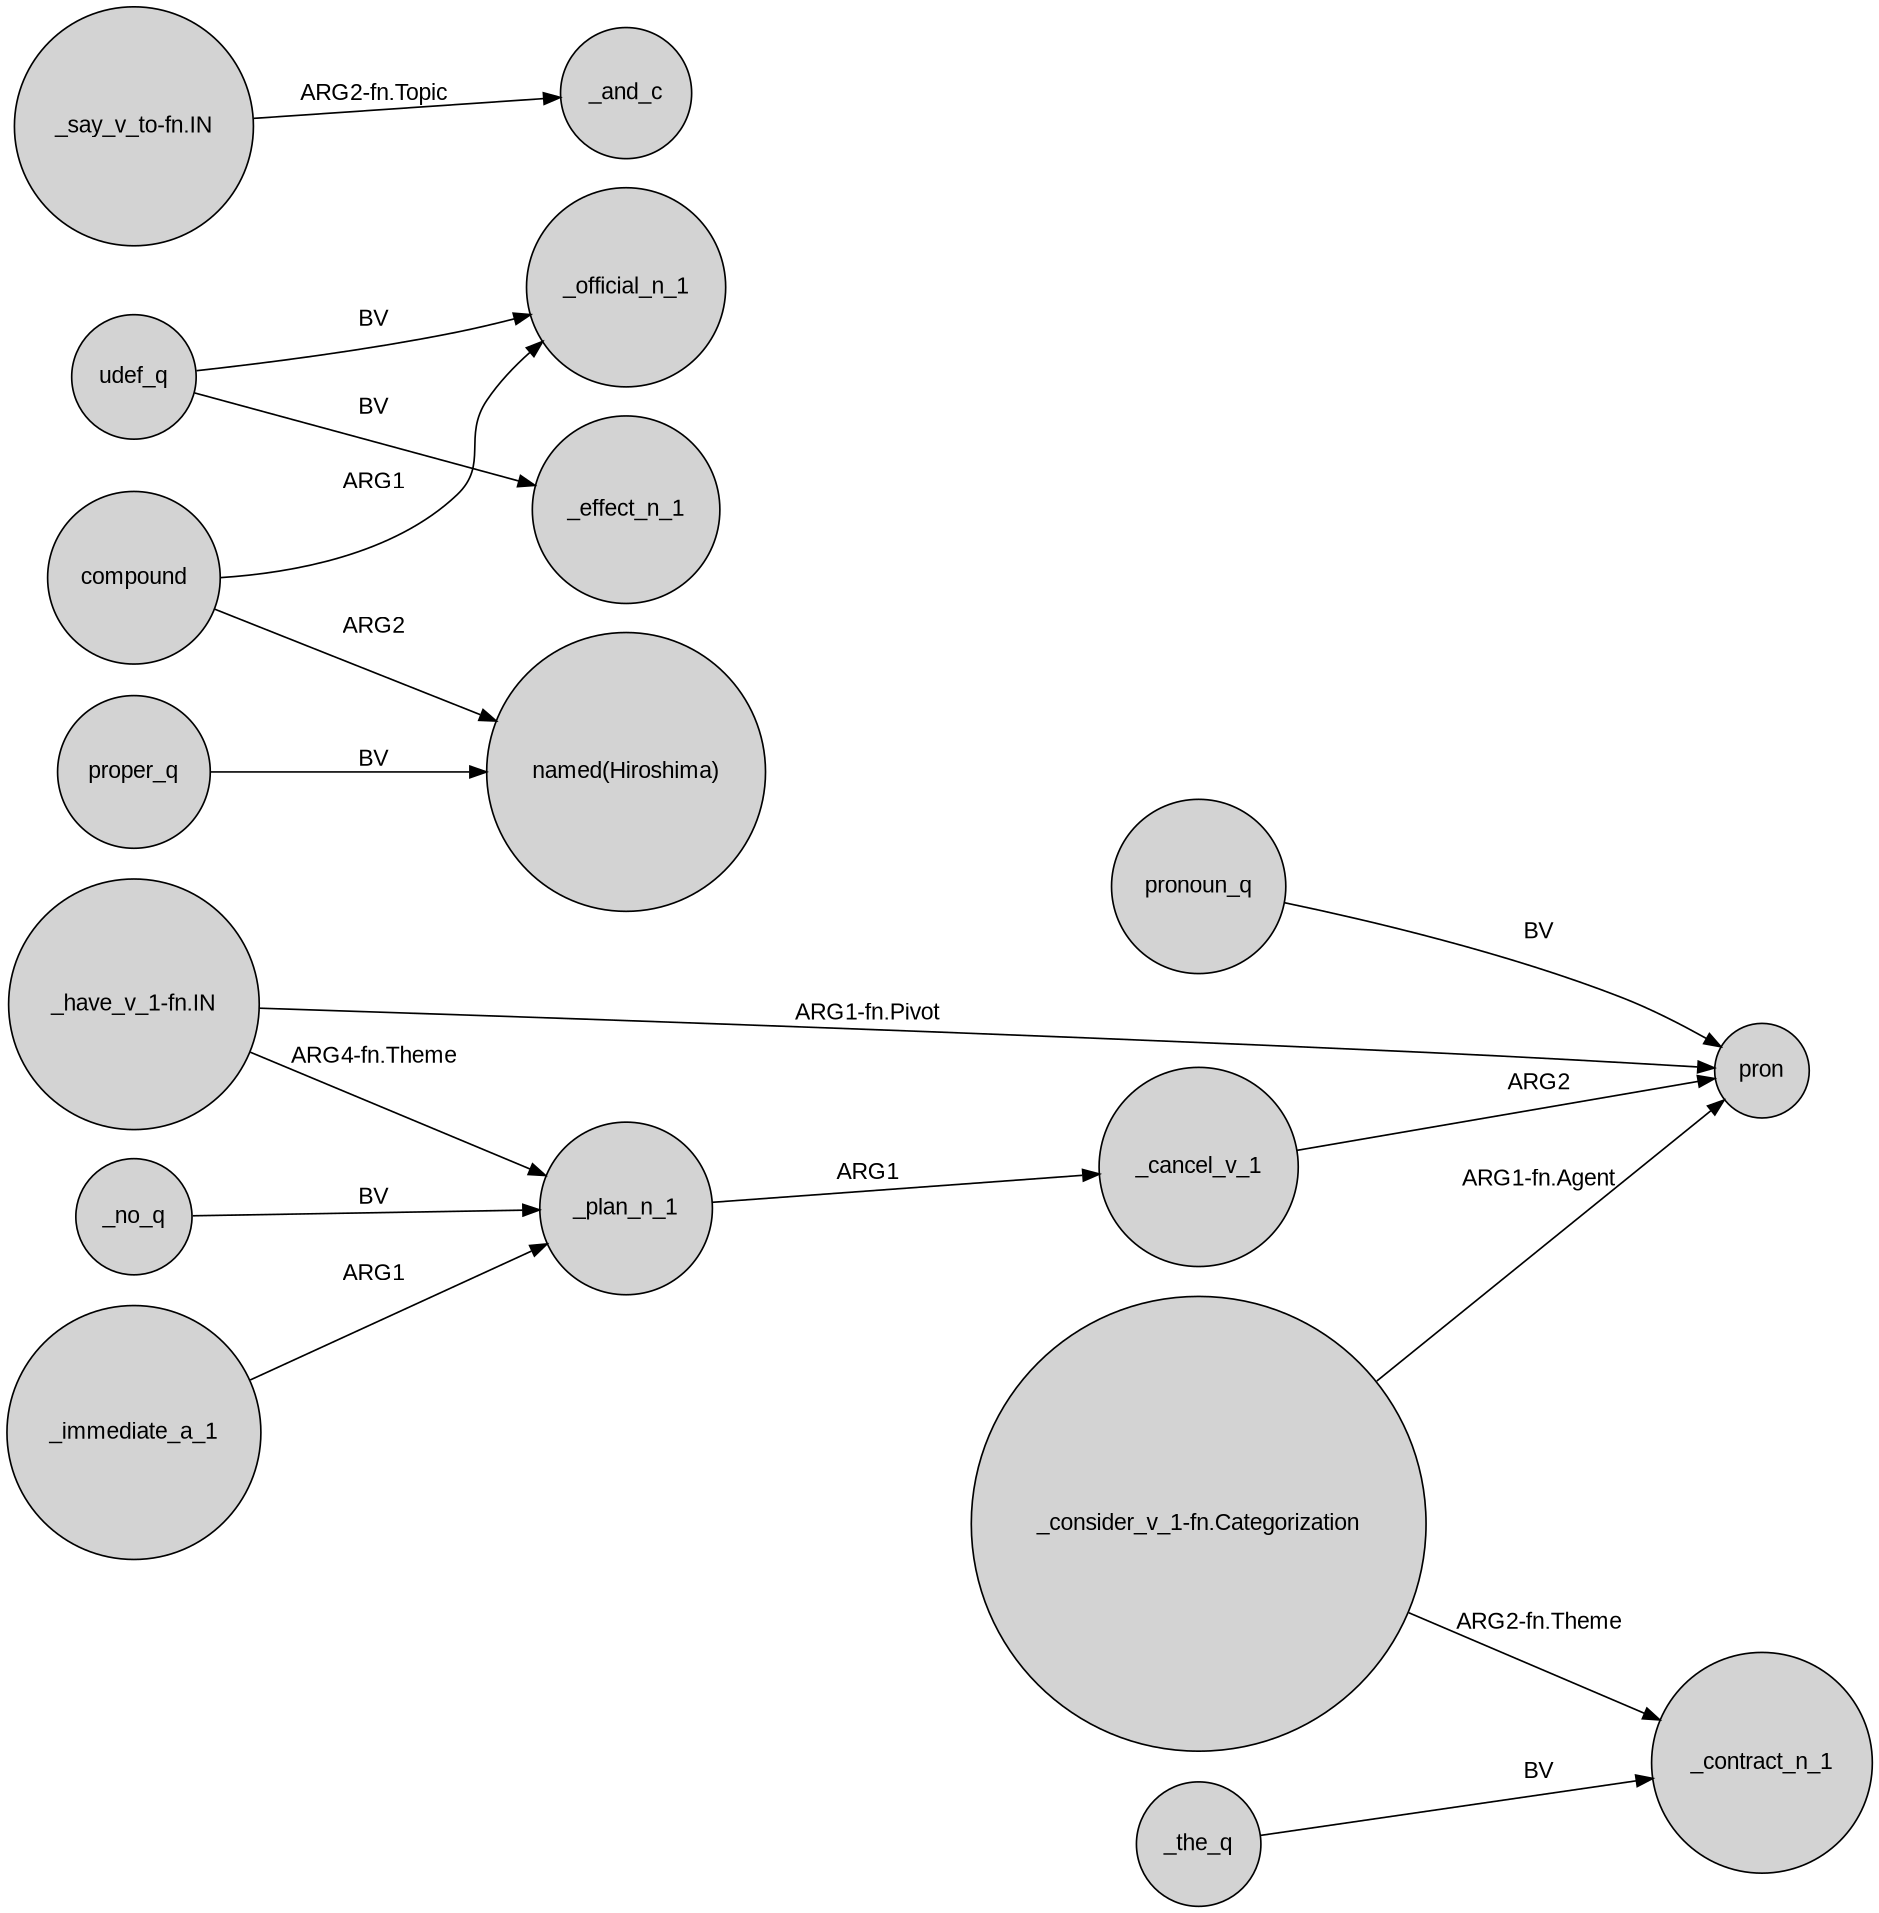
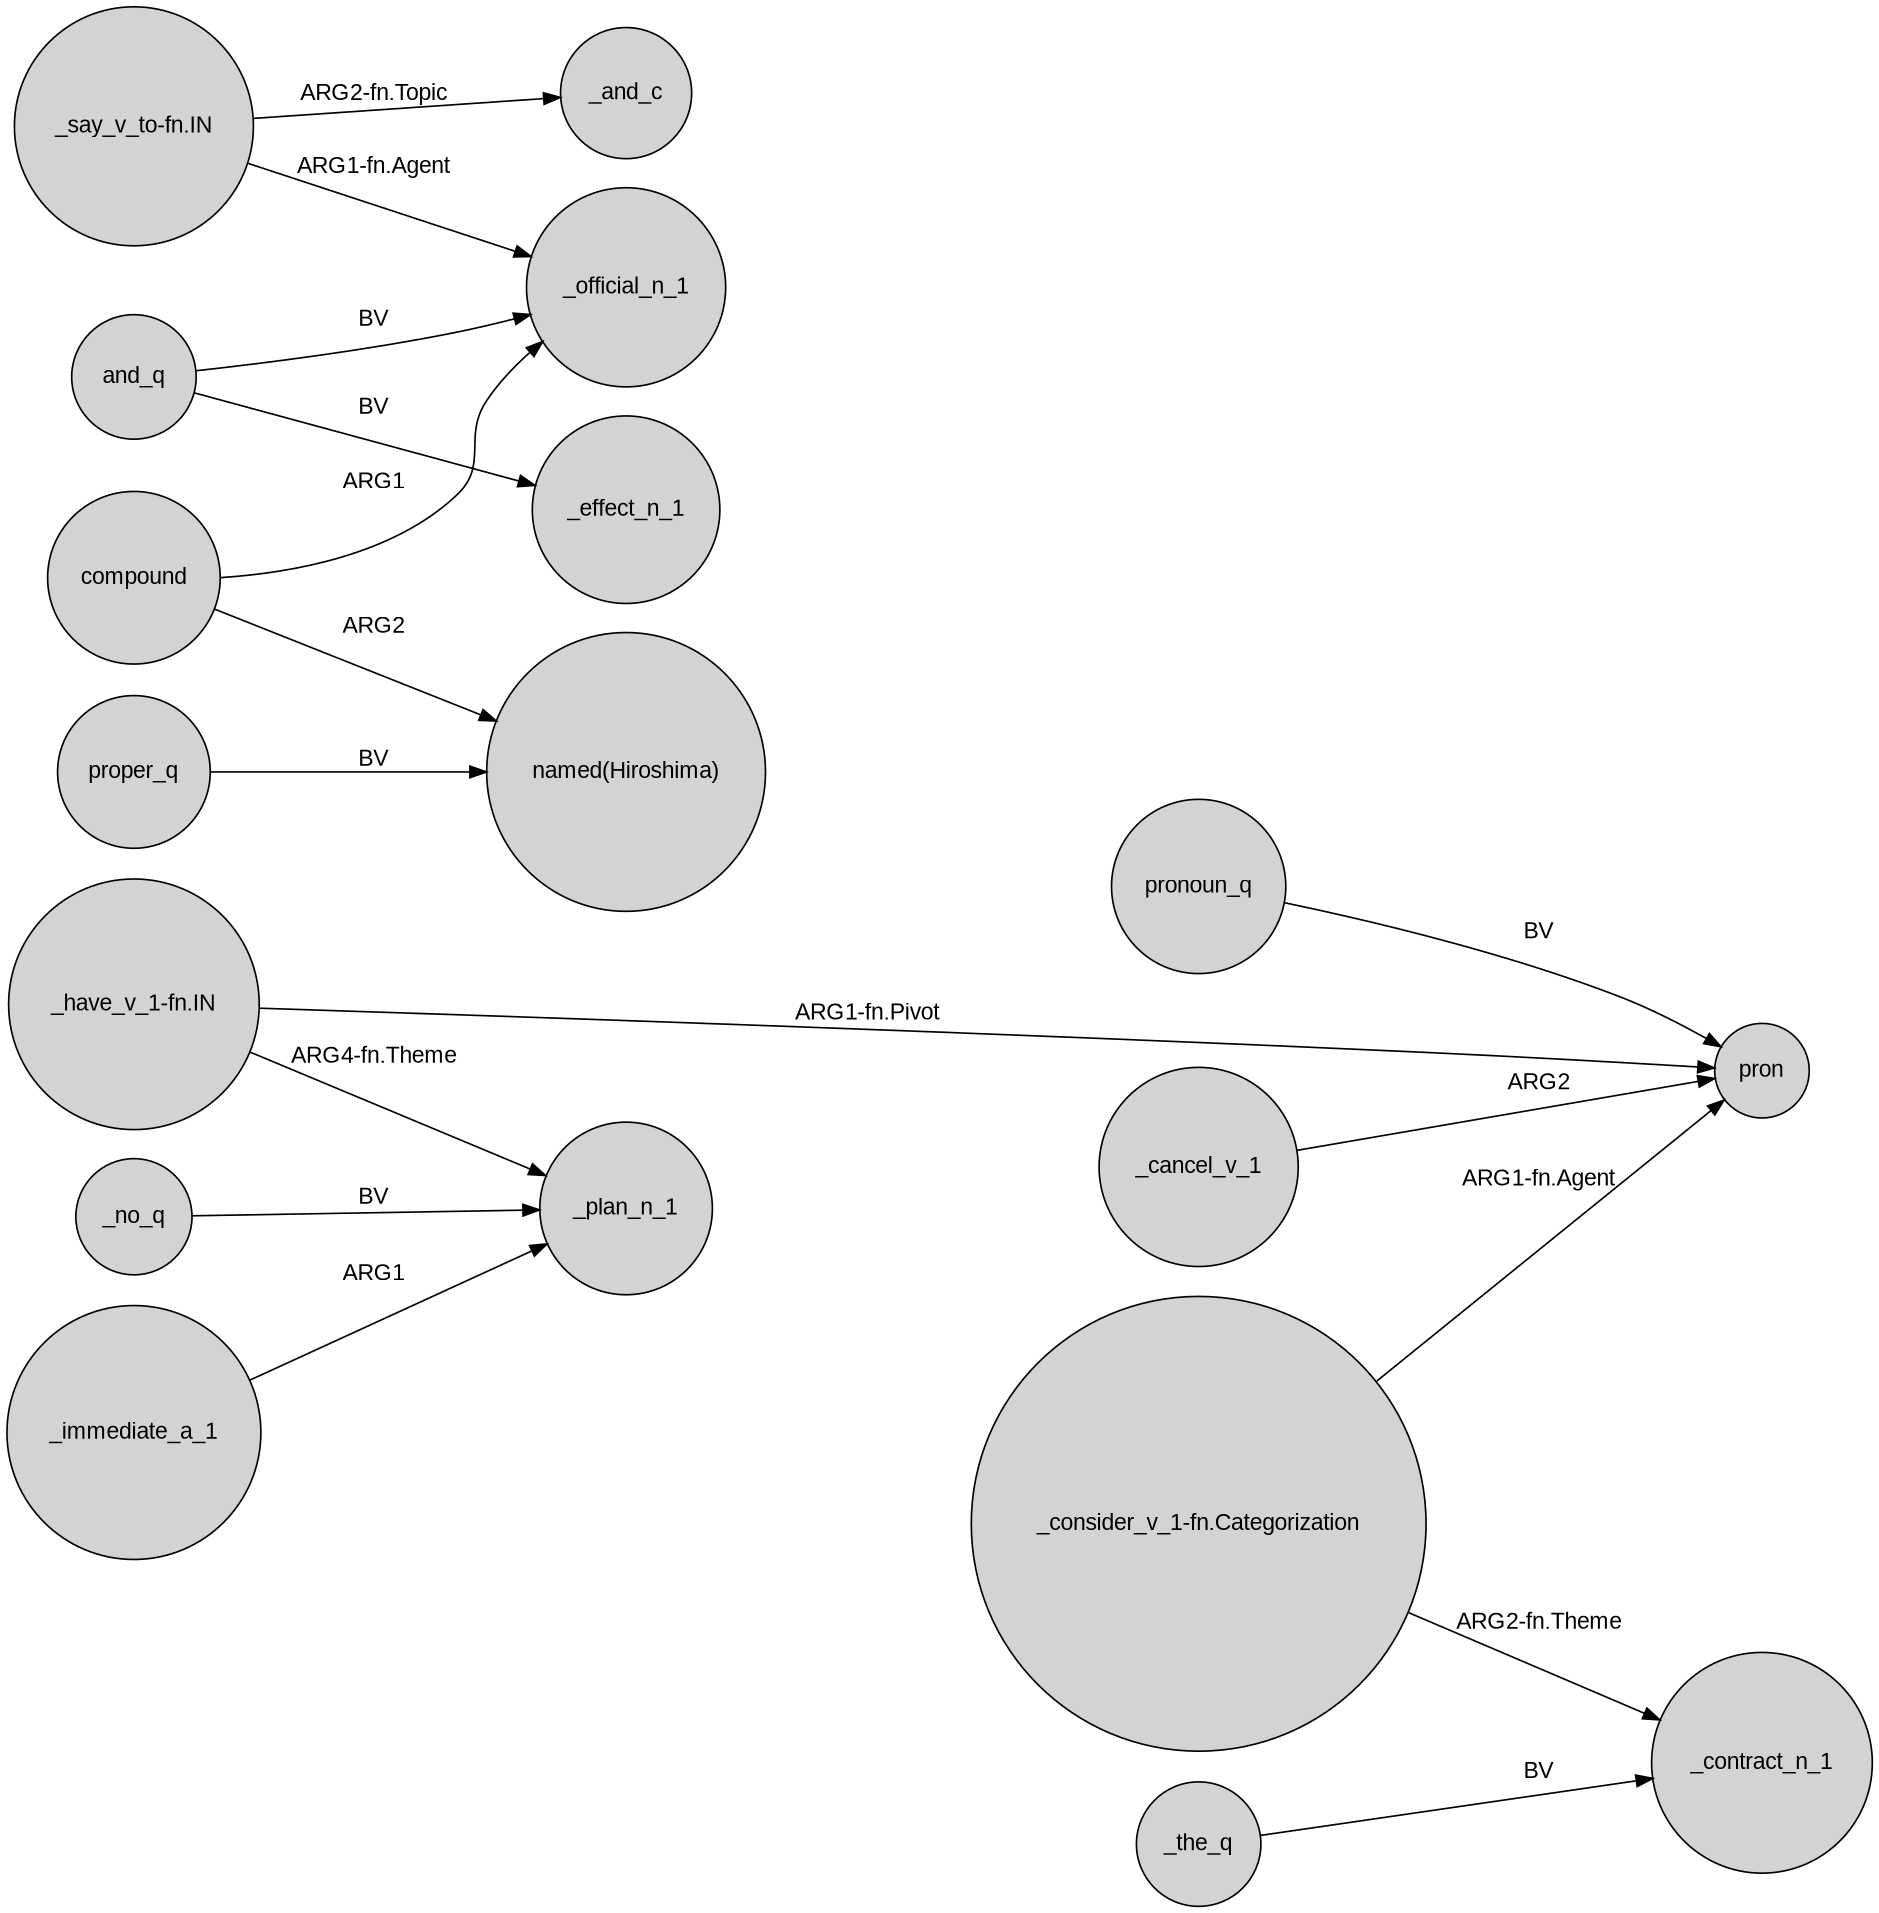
none -> (382, 207)
(134, 377) -> (134, 377)
(897, 1189) -> none
